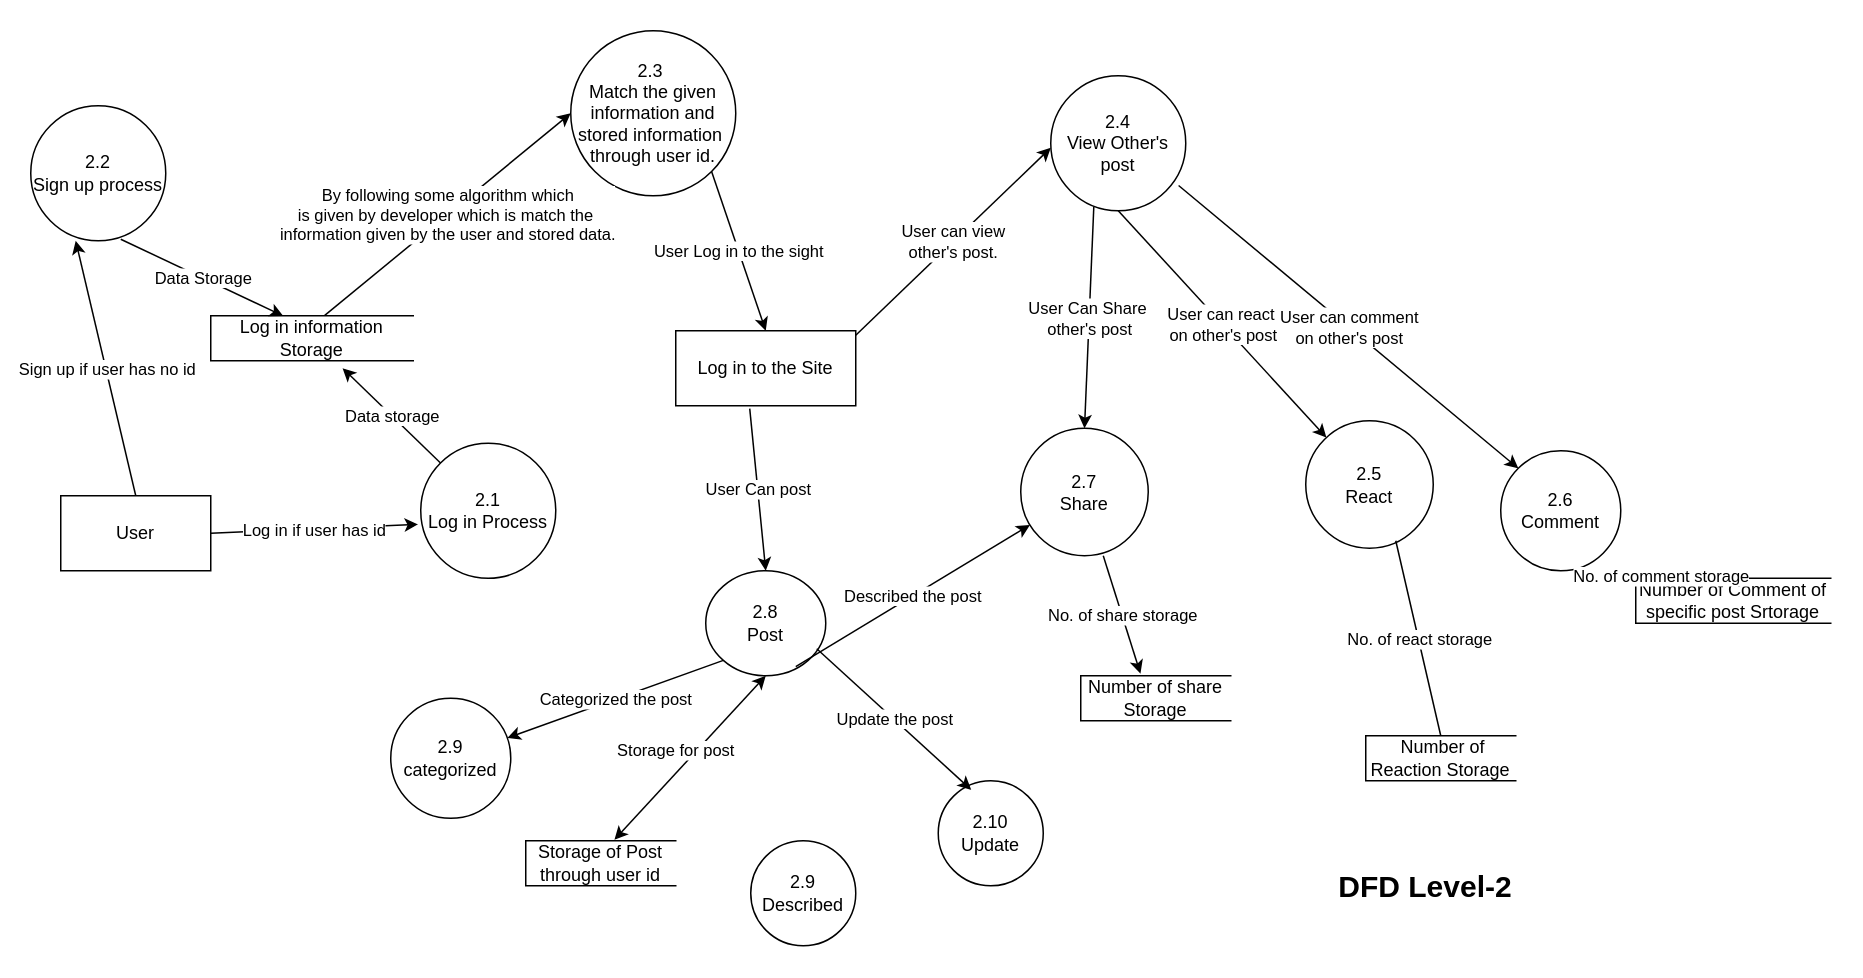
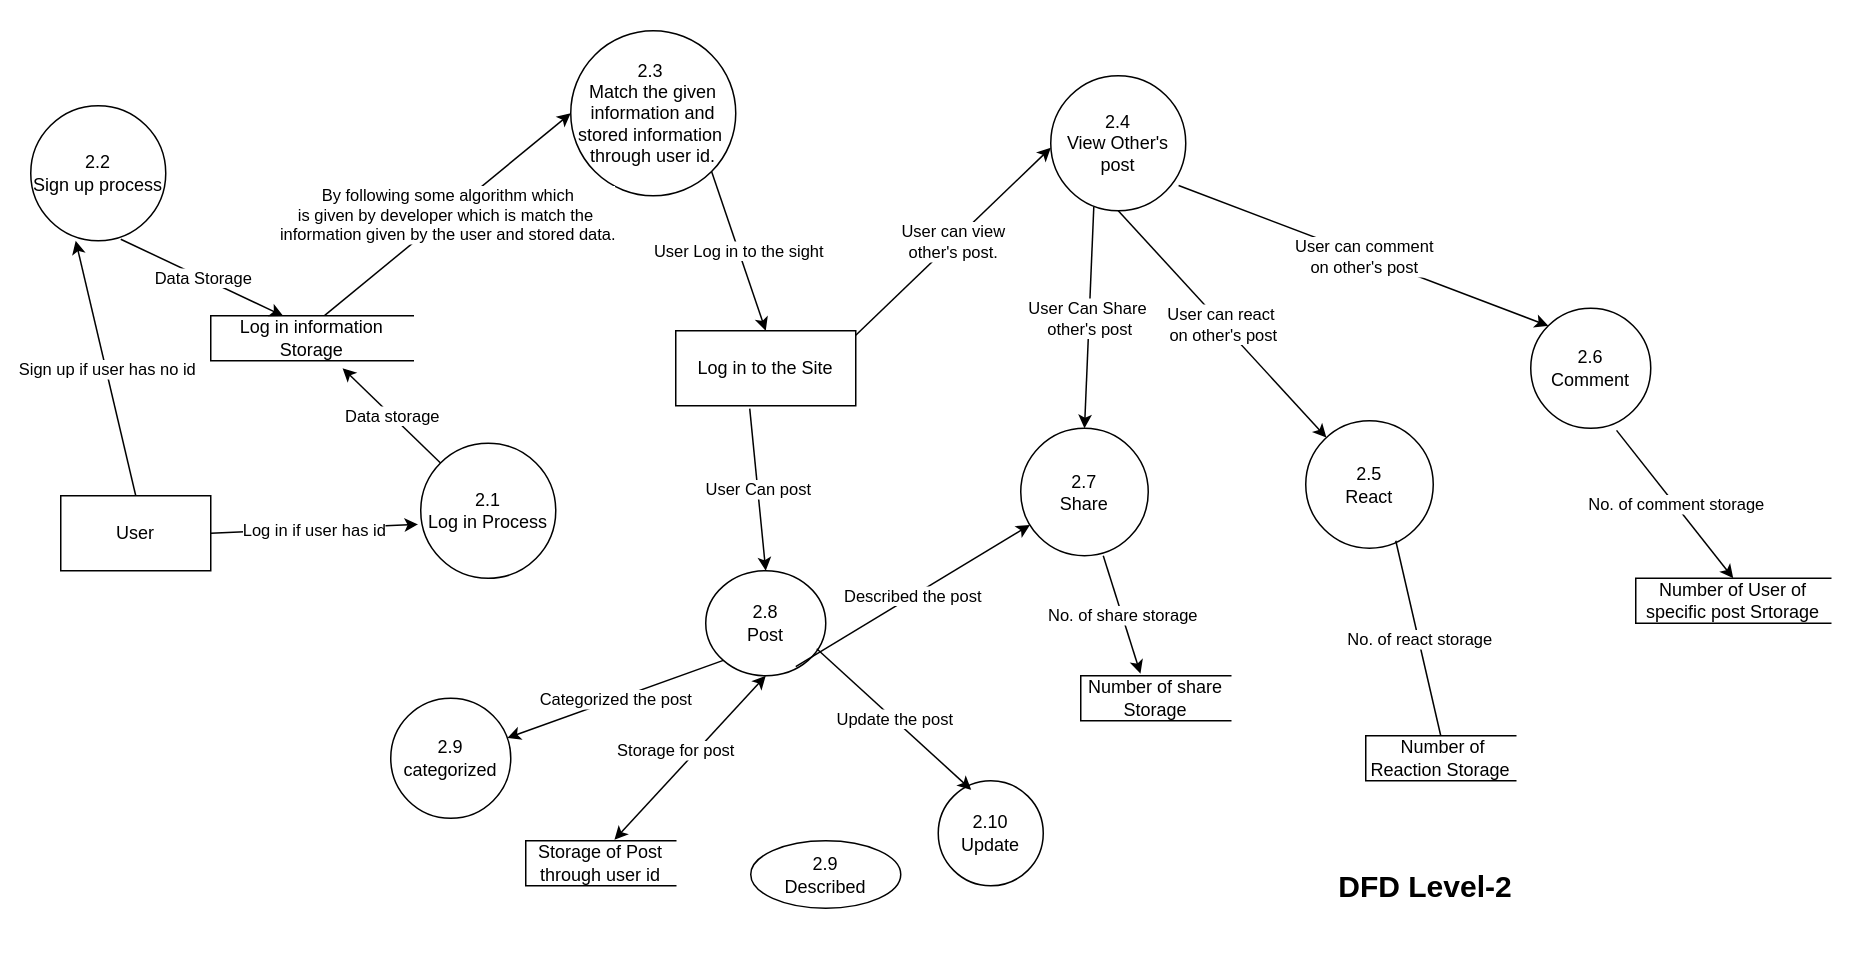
(1561, 511) -> (1591, 368)
(1733, 601) -> (1733, 601)
(803, 893) -> (826, 875)
